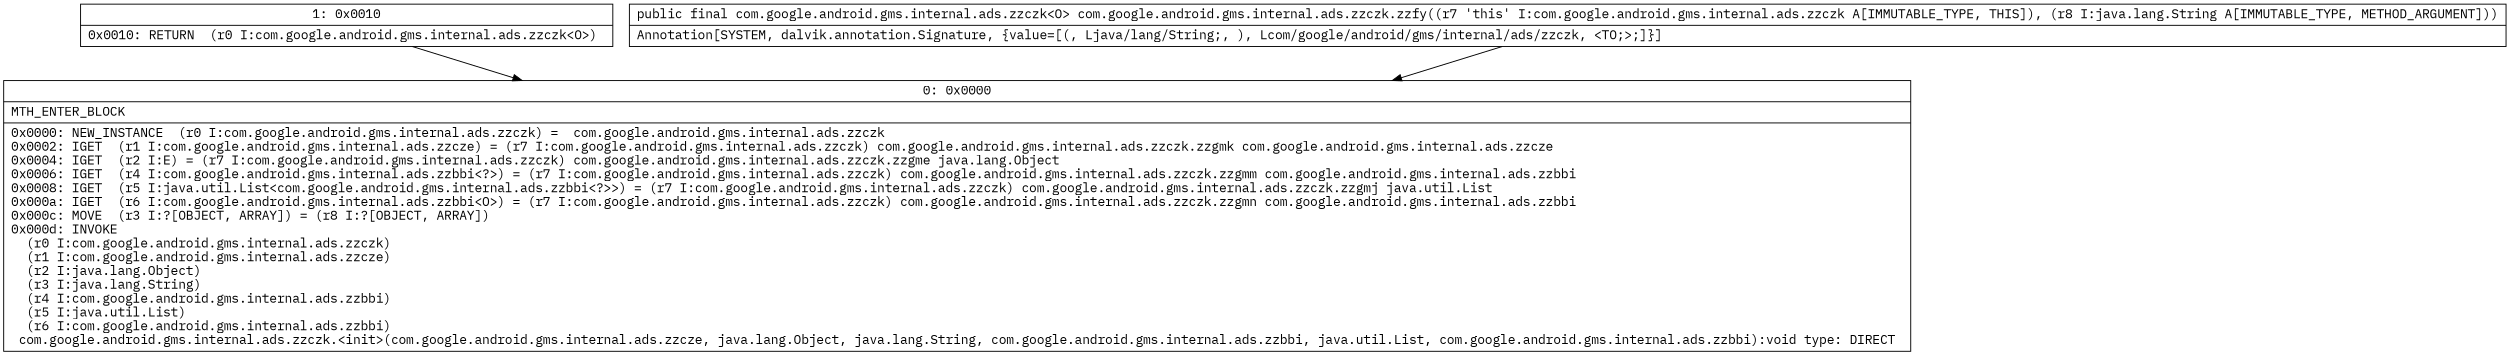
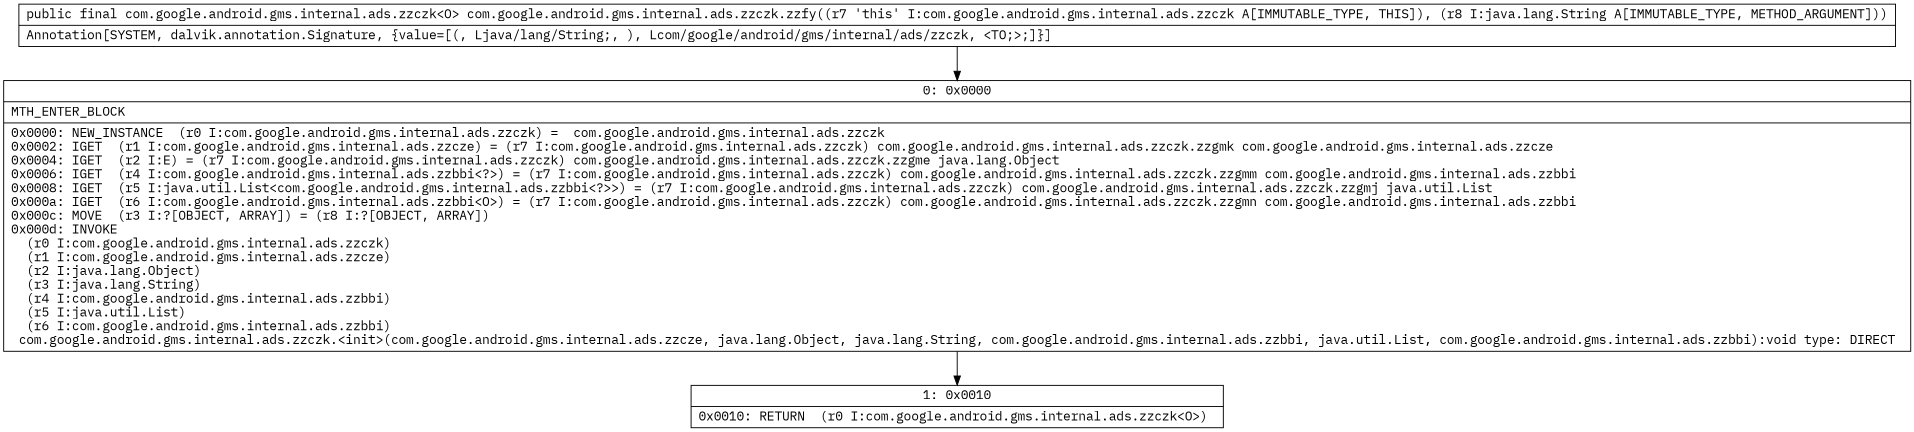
(463, 62) -> (957, 364)
